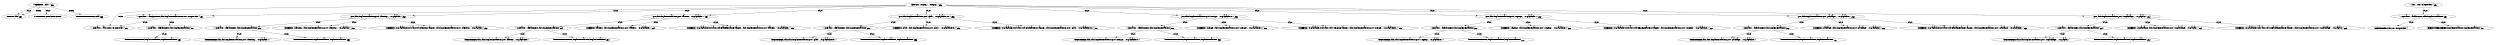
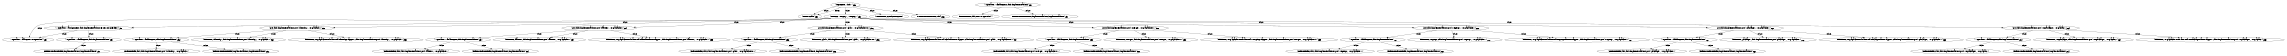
(2423, 5) -> none
none -> (845, 10)
(72, 11) -> (896, 11)
